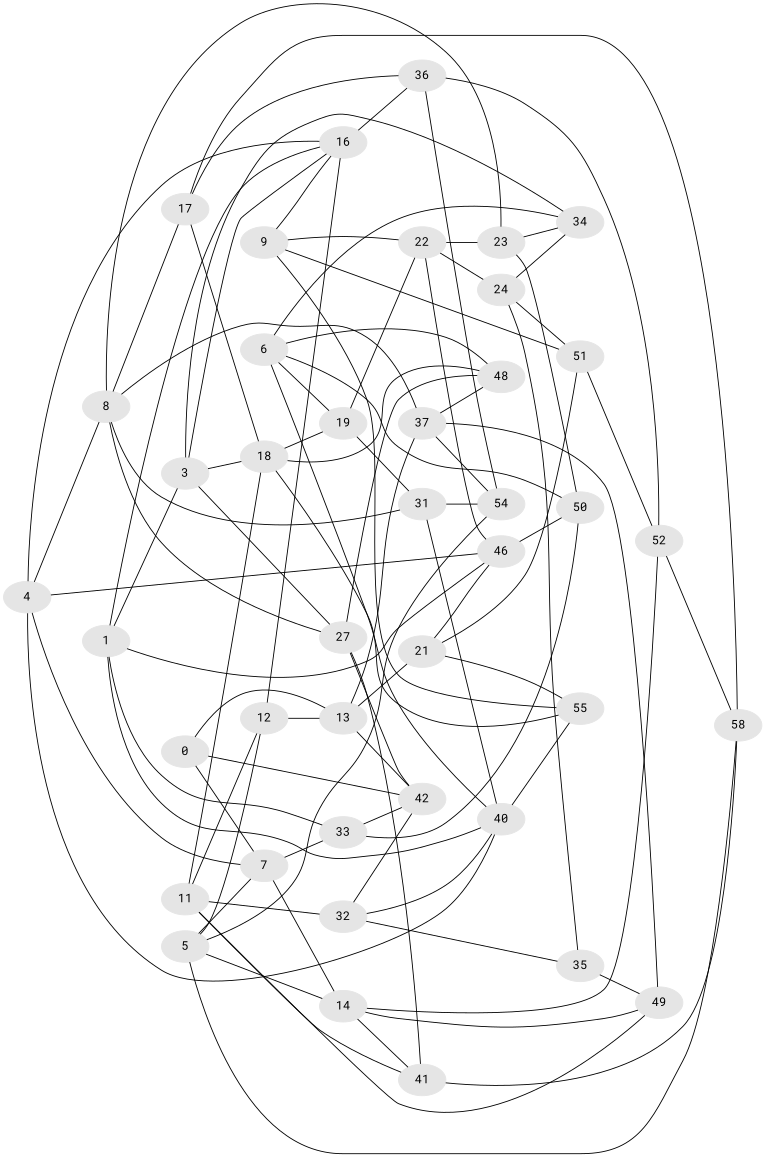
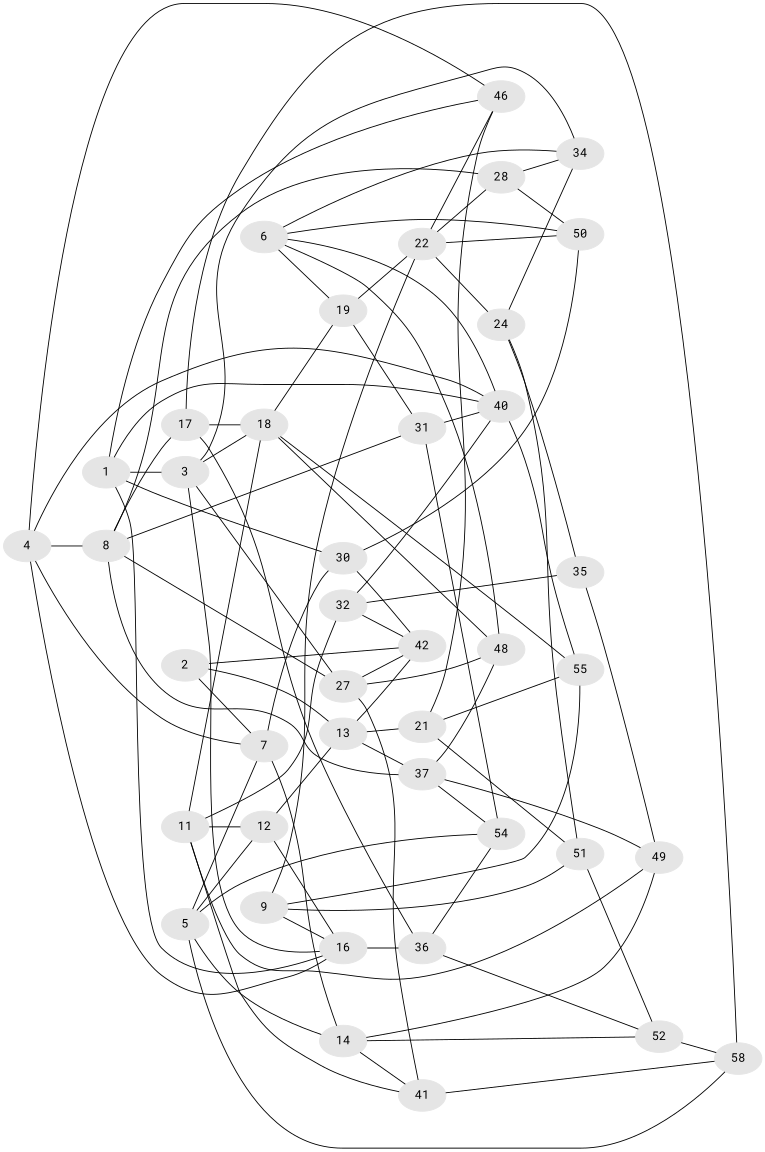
(501, 243) -> (501, 177)
(536, 532) -> (501, 239)
(185, 752) -> (185, 665)
(343, 832) -> (343, 558)
